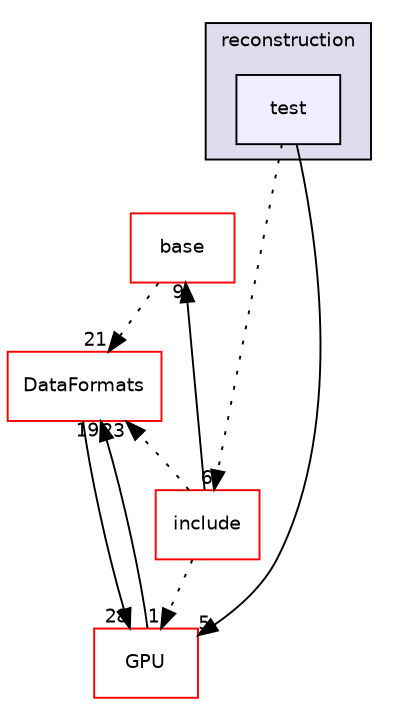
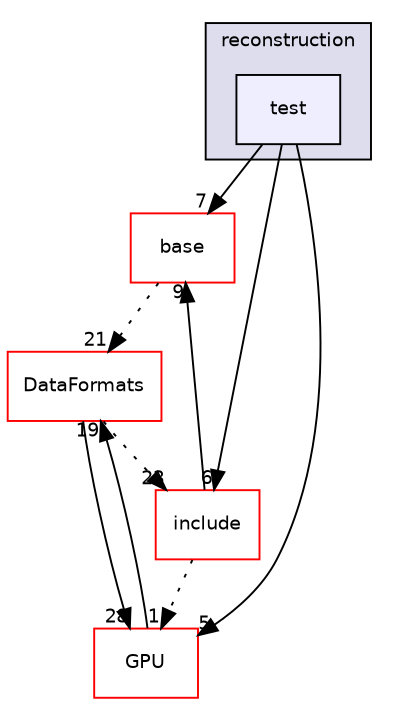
none -> (241, 171)
(250, 308) -> (250, 308)
(165, 462) -> (127, 449)
